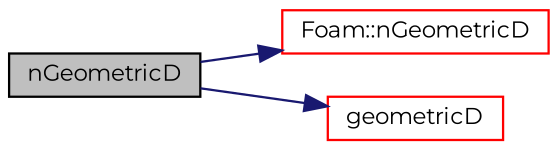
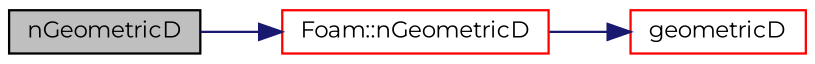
(253, 96) -> (578, 32)
